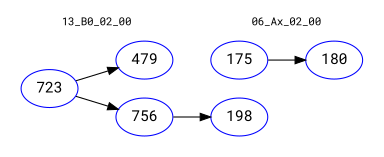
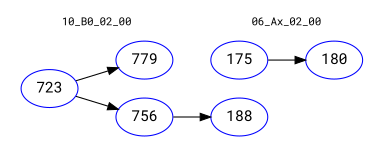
(97, 23) -> (97, 23)
(144, 60) -> (144, 60)
(239, 117) -> (239, 117)
